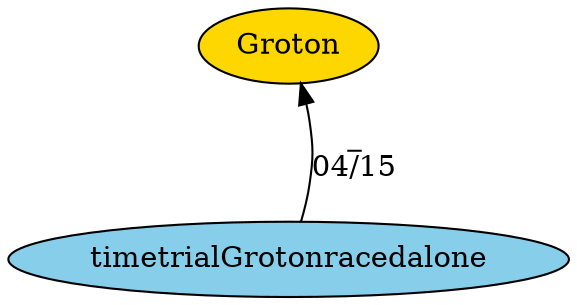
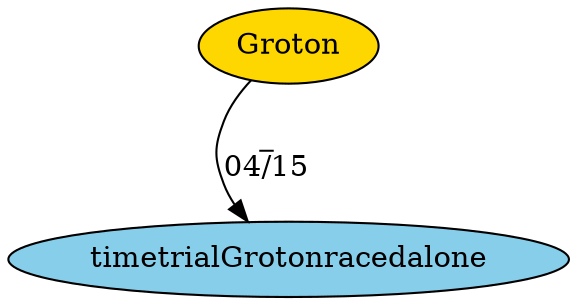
(312, 163) -> (218, 140)
